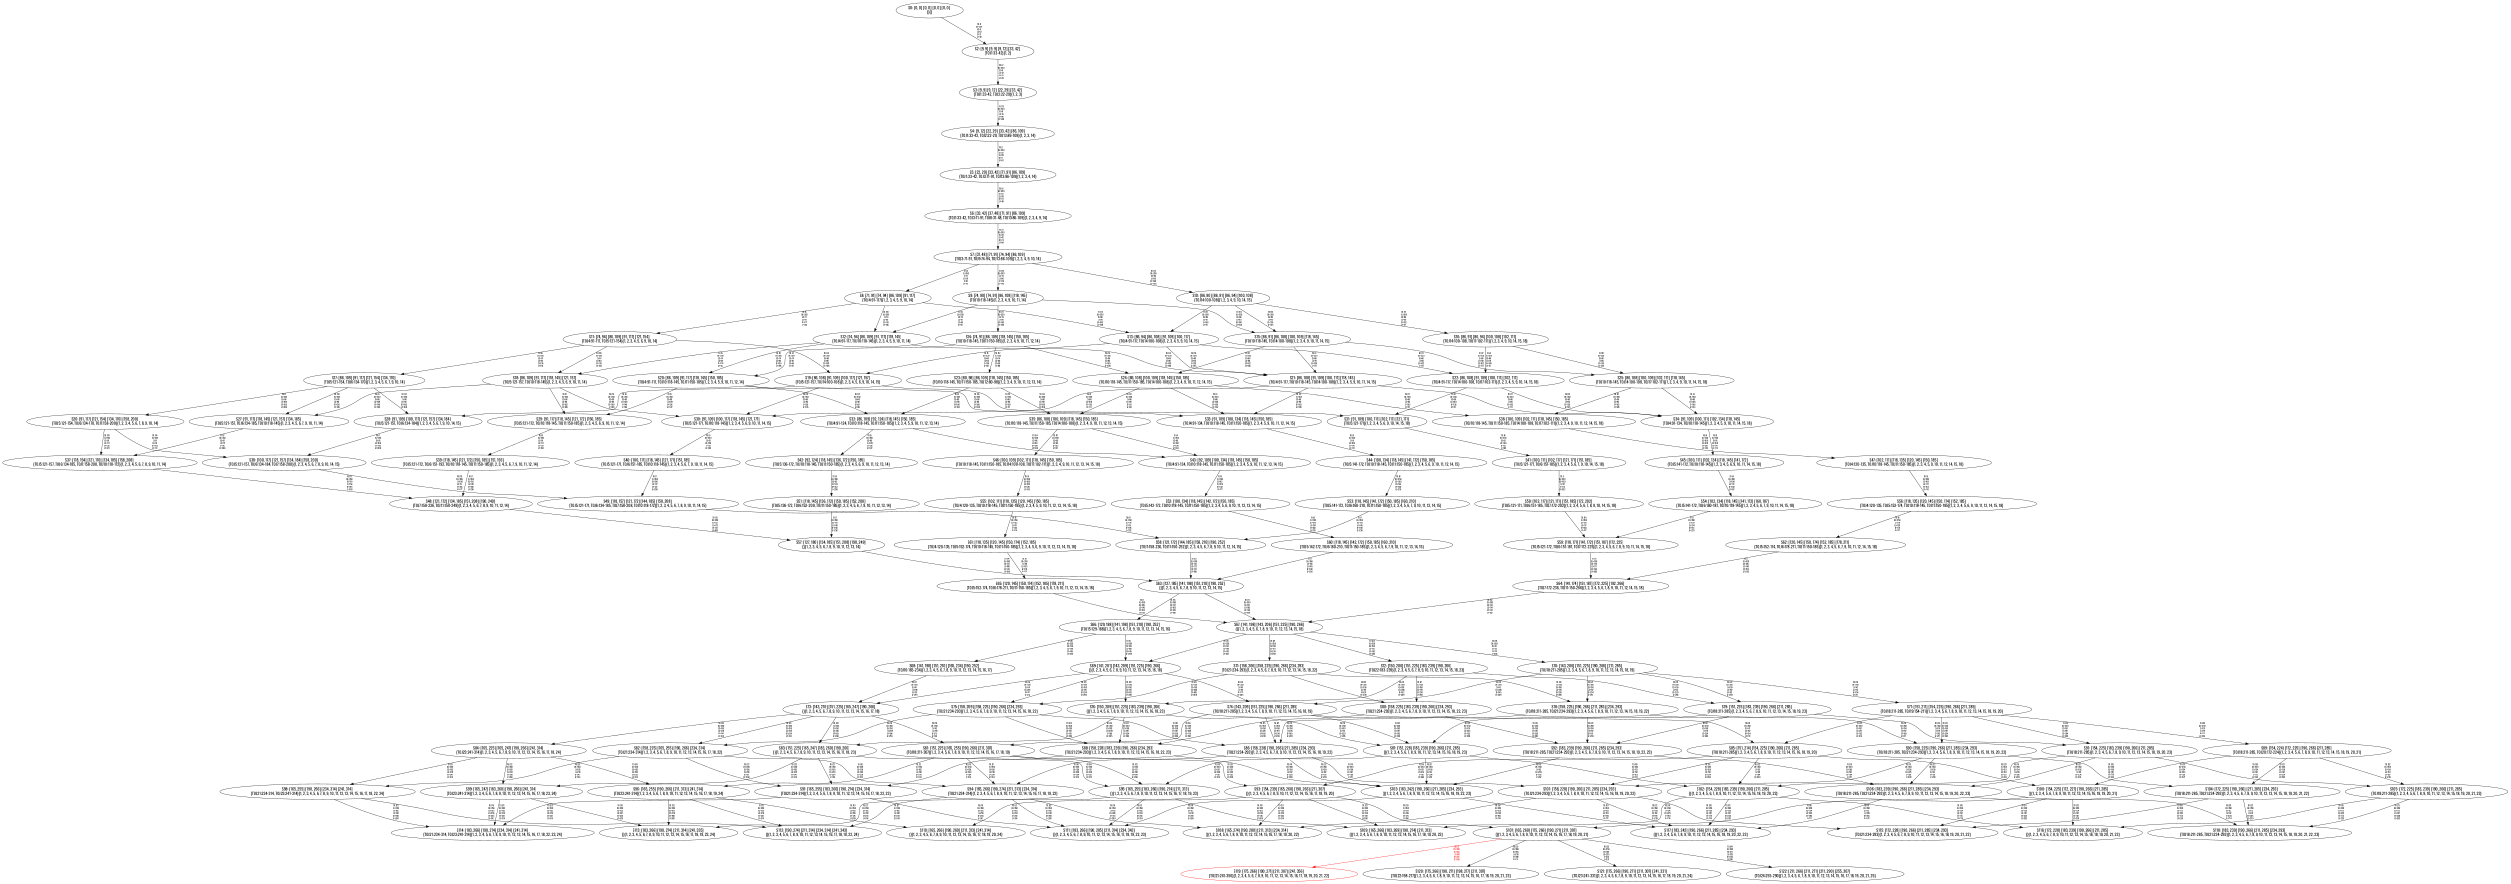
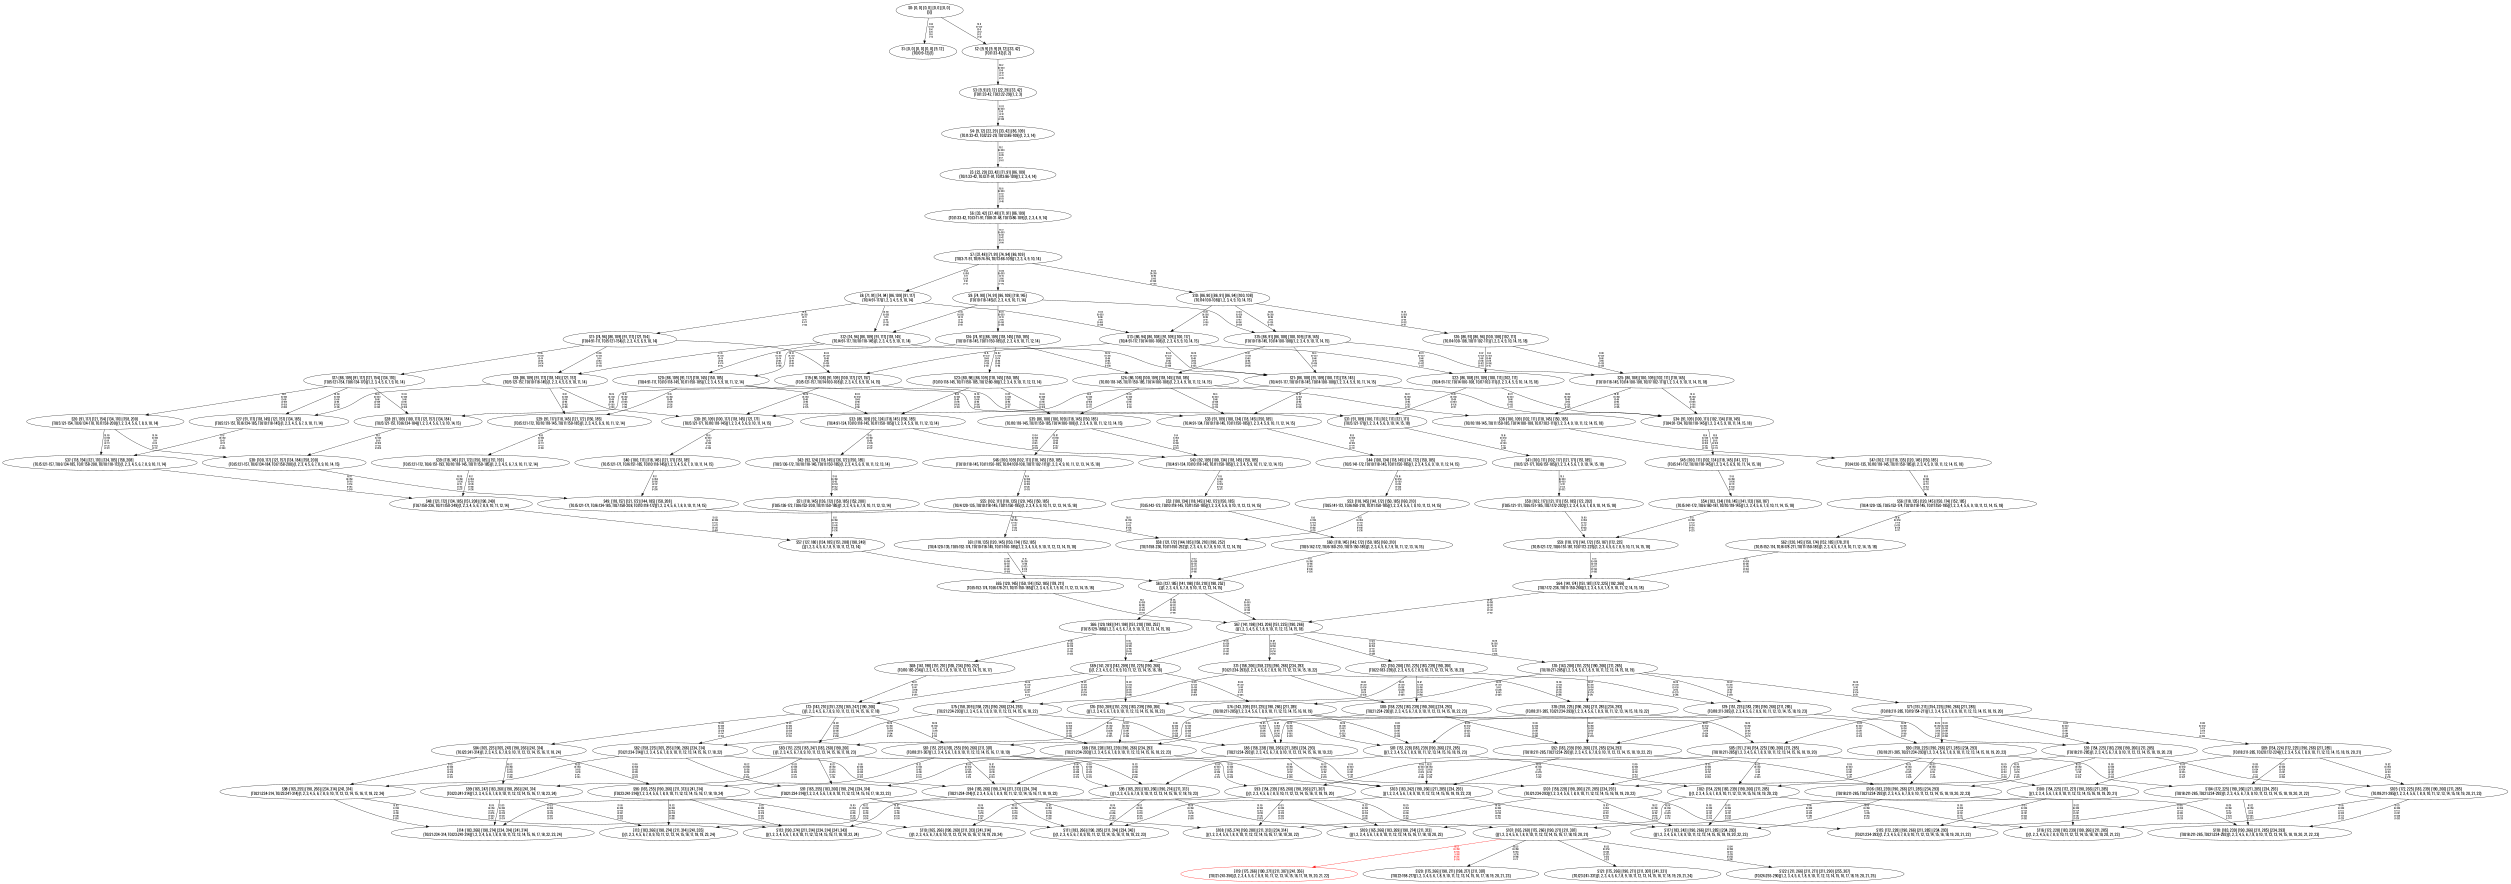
none -> (923, 51)
